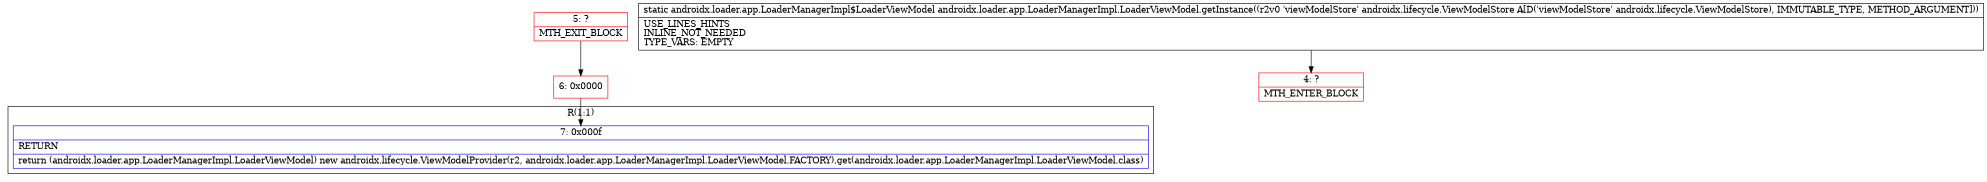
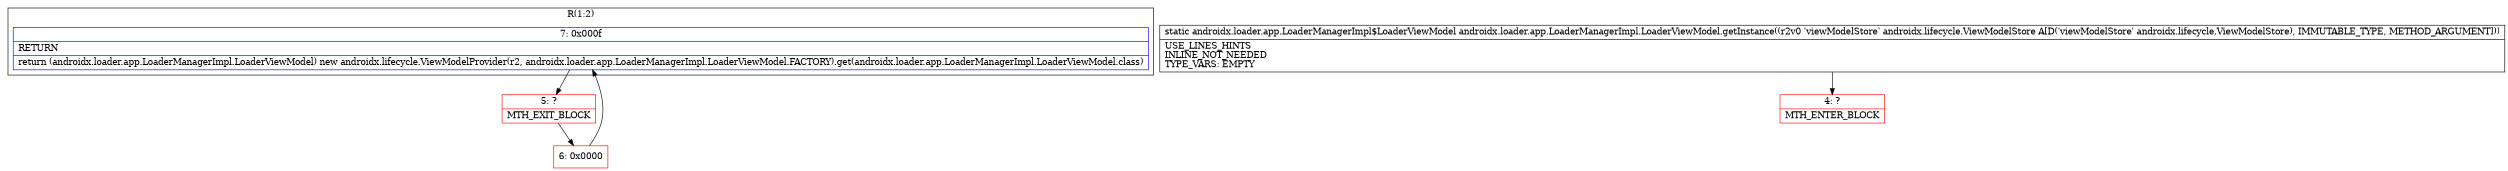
none -> (564, 80)
(581, 114) -> (581, 15)
